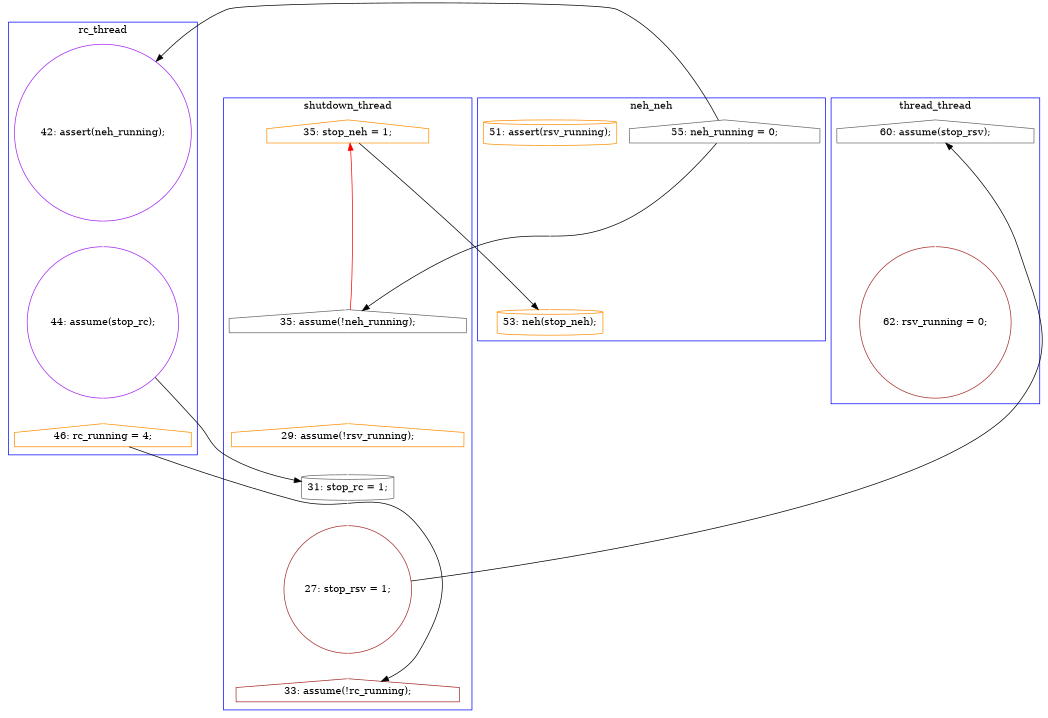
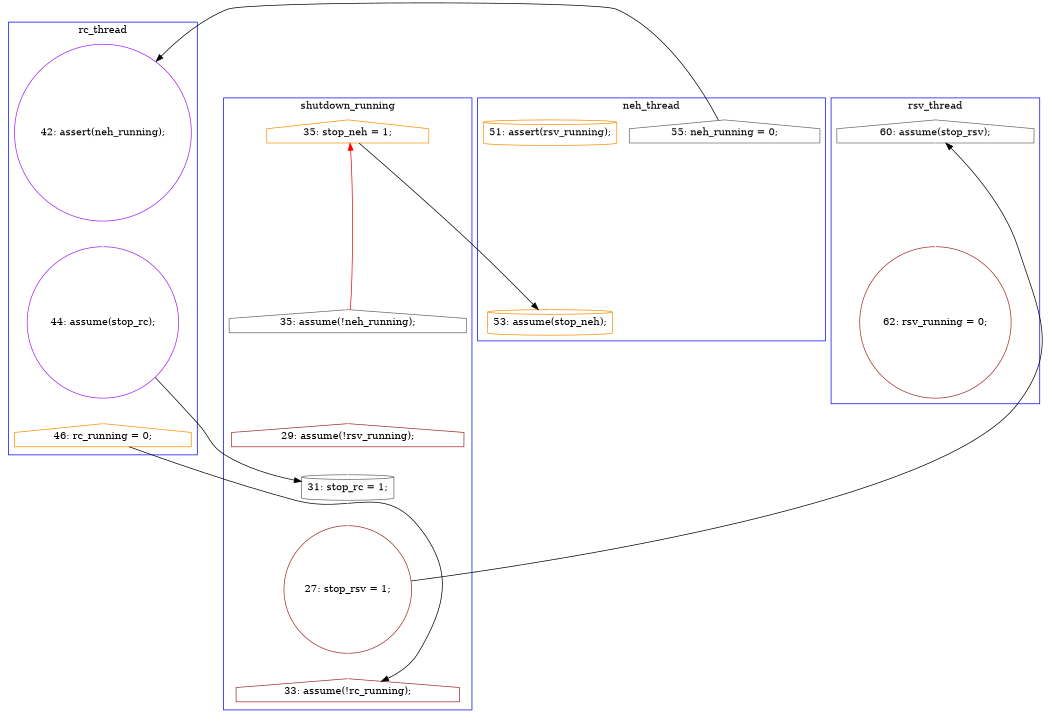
(348, 106) -> (348, 106)
(652, 106) -> (652, 106)
(935, 106) -> (935, 106)
(559, 236) -> none
(550, 322) -> (550, 322)
(103, 436) -> (103, 436)
(348, 436) -> (348, 436)
